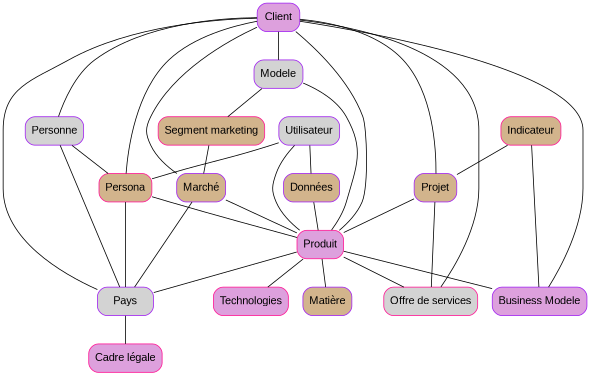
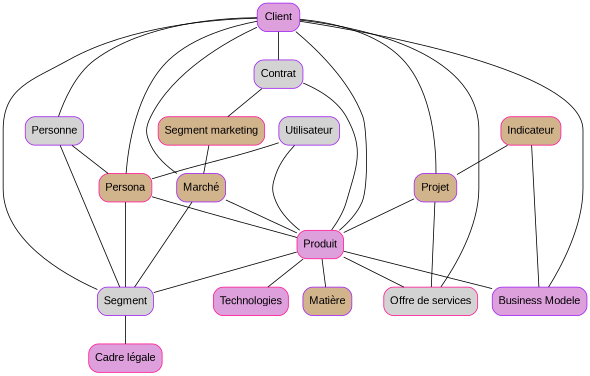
(278, 74) -> (278, 74)
(312, 188) -> none
(125, 301) -> (125, 301)
